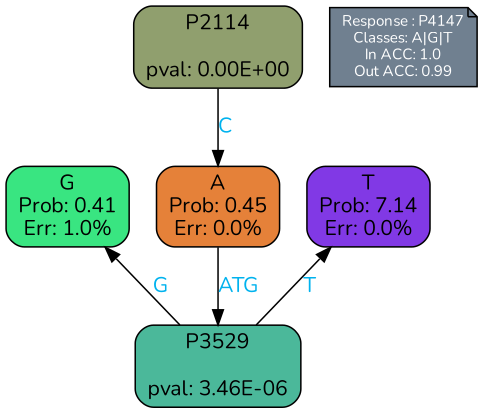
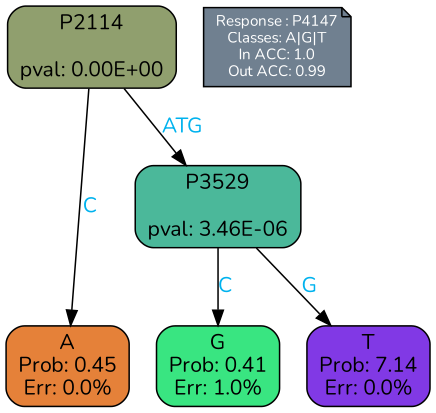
(218, 279) -> (150, 121)
(161, 286) -> (226, 286)
(310, 286) -> (310, 286)
